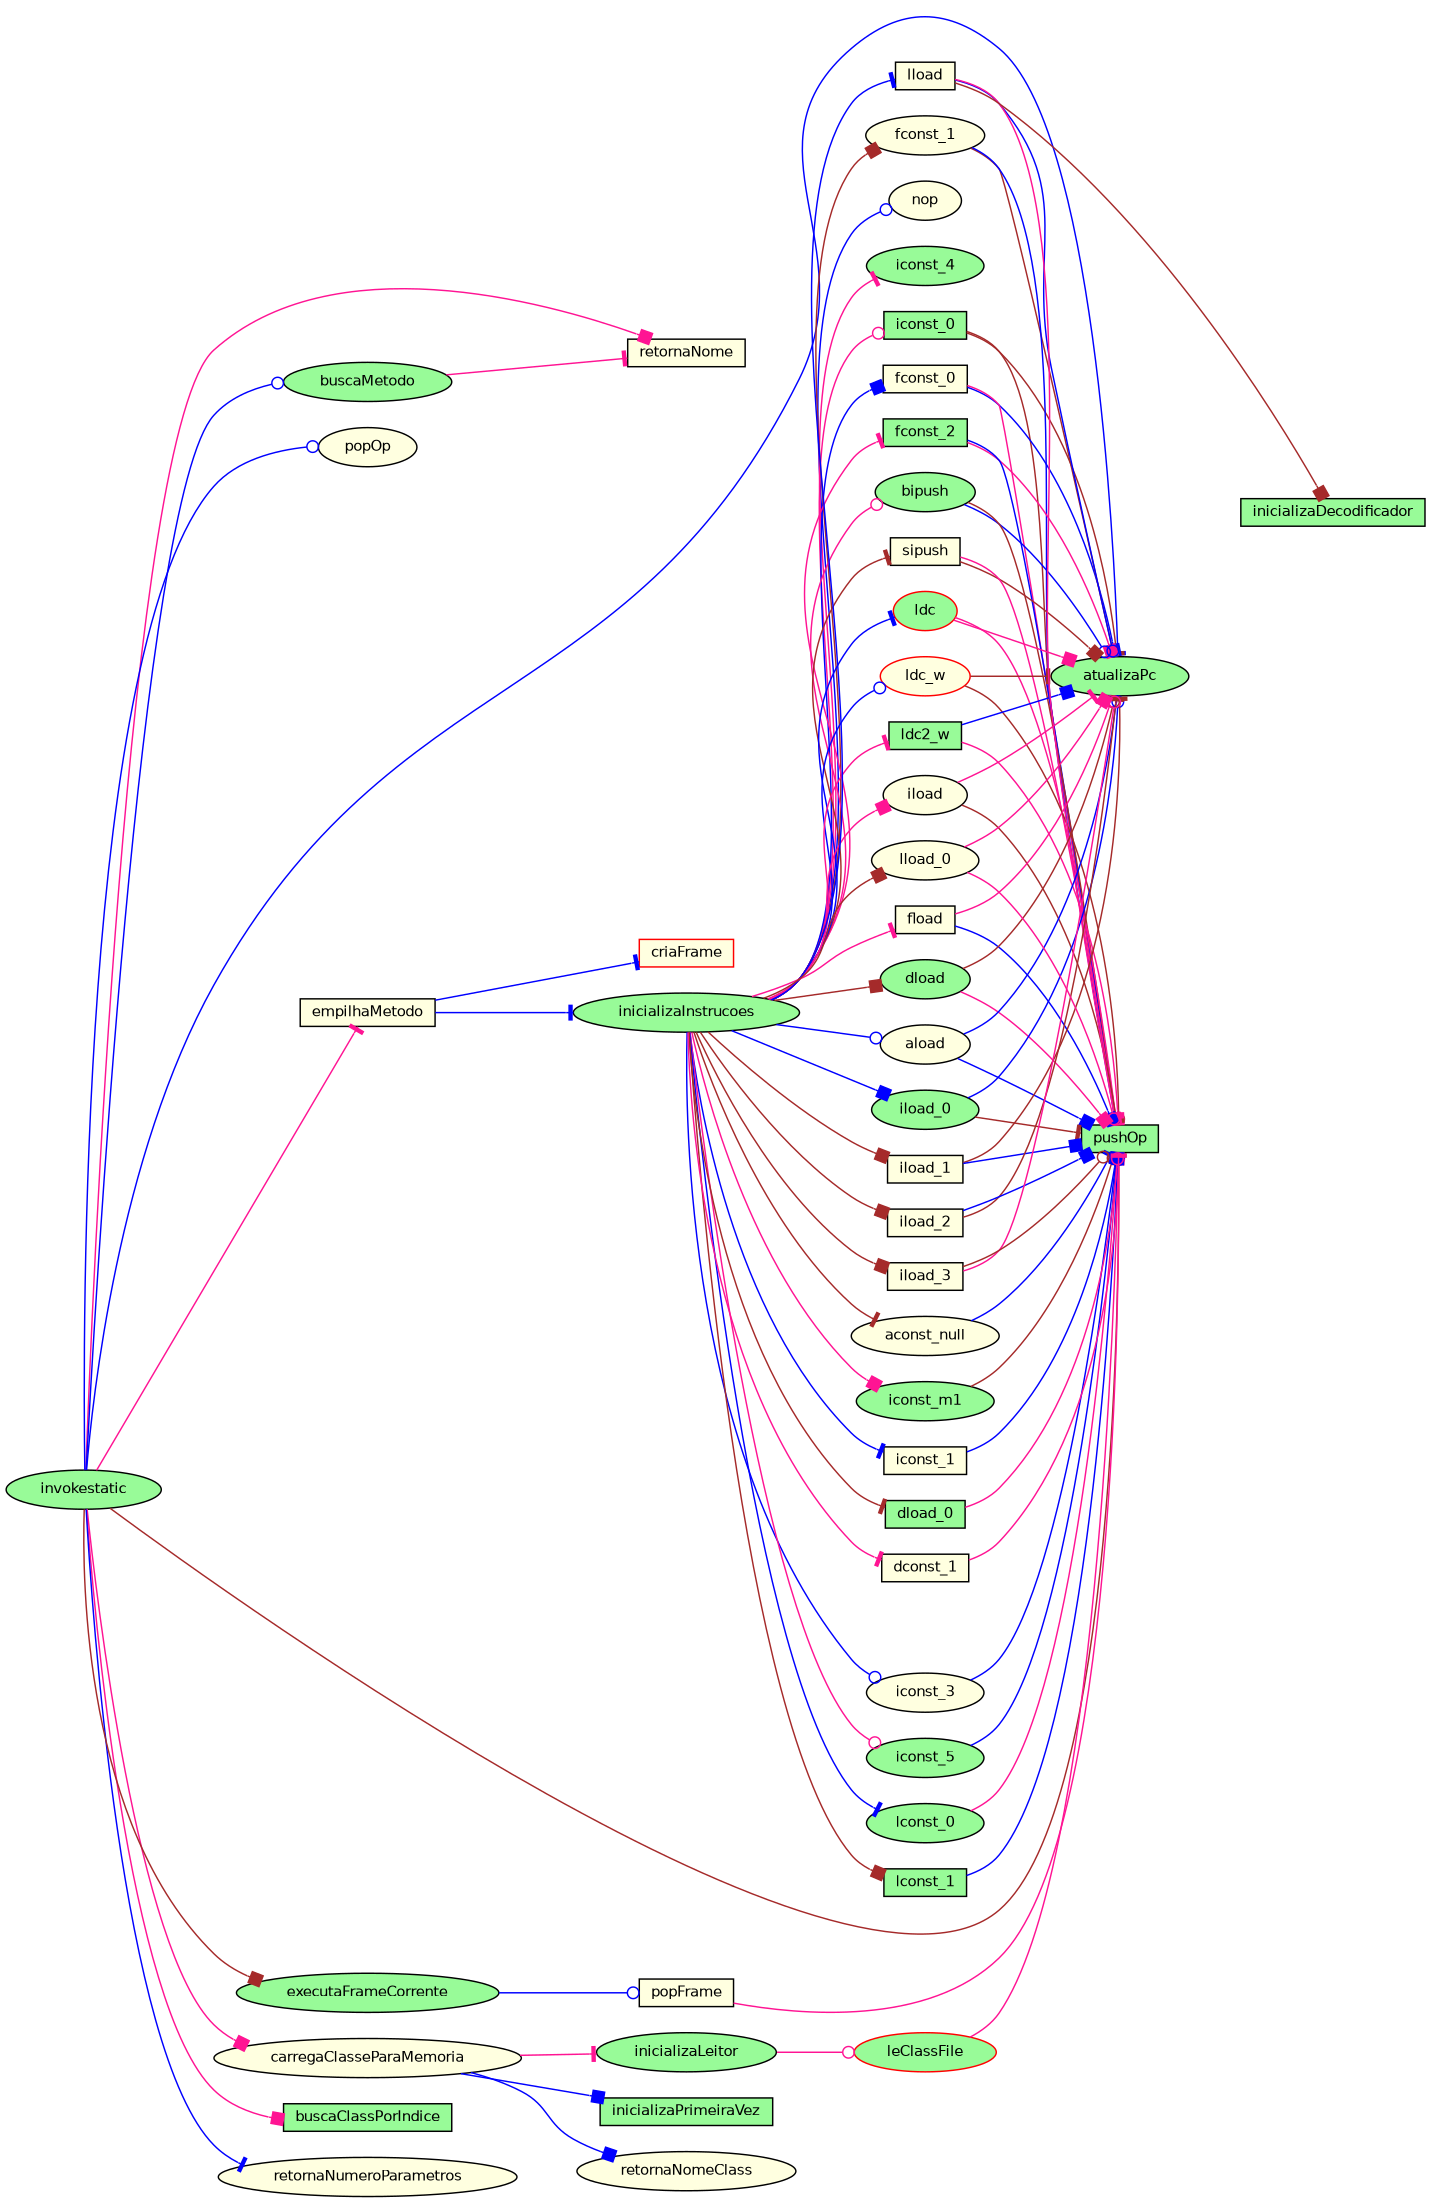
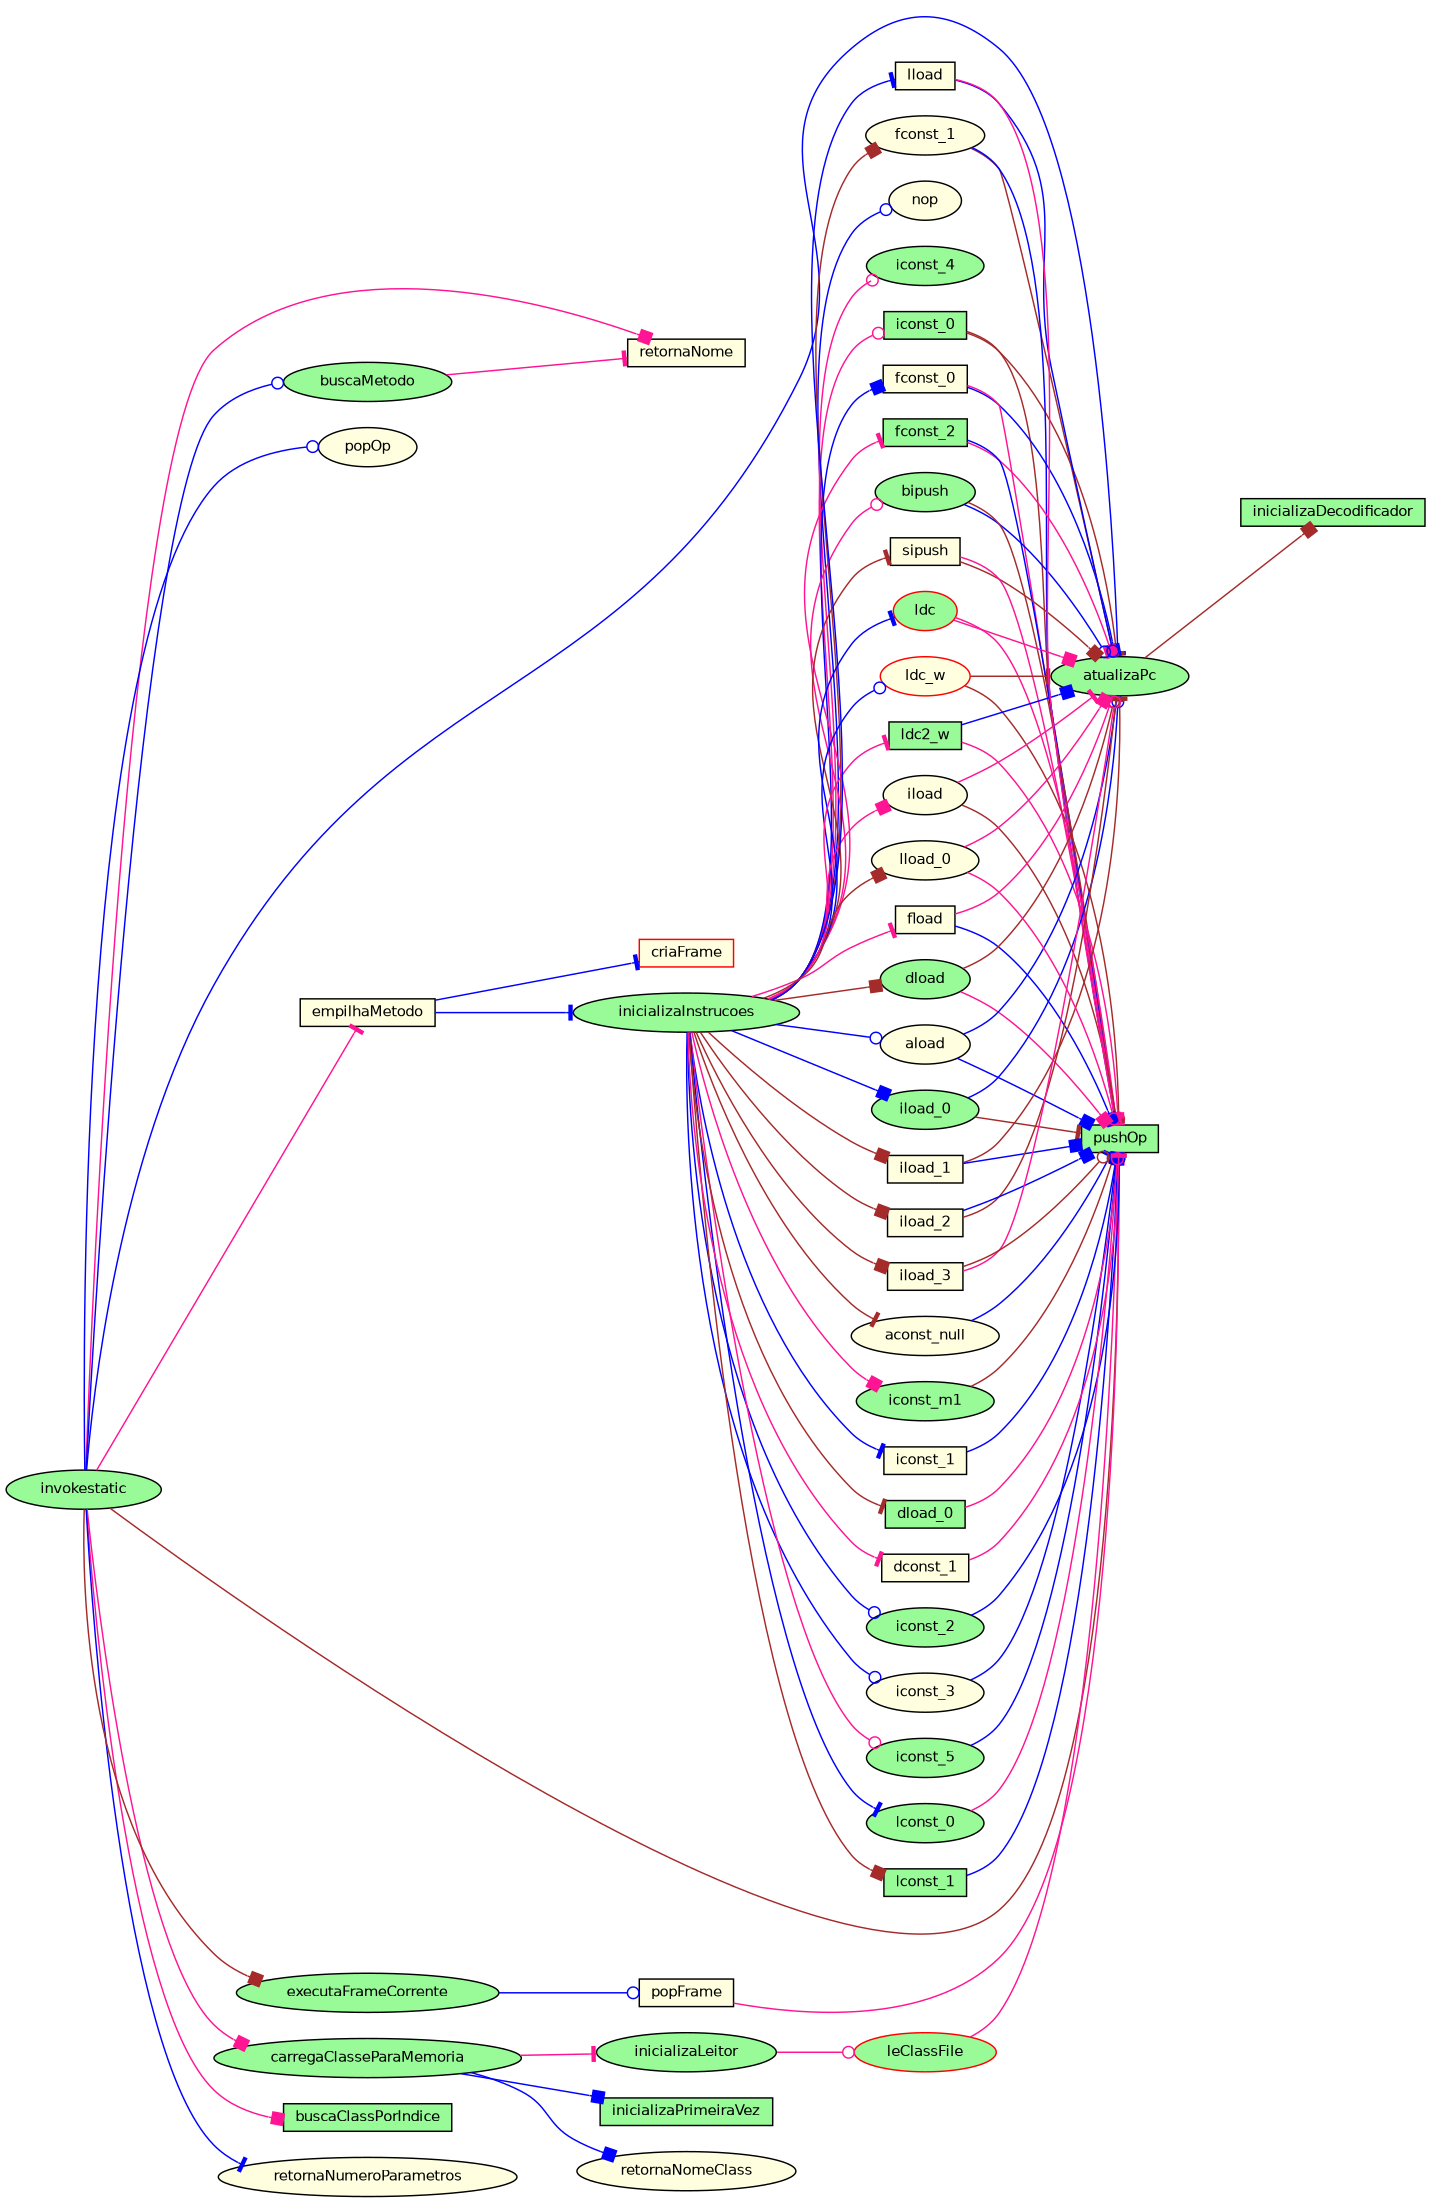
(1161, 260) -> (1223, 597)
(828, 643) -> (828, 643)
none -> (925, 1627)
(368, 2058) -> (368, 2058)
